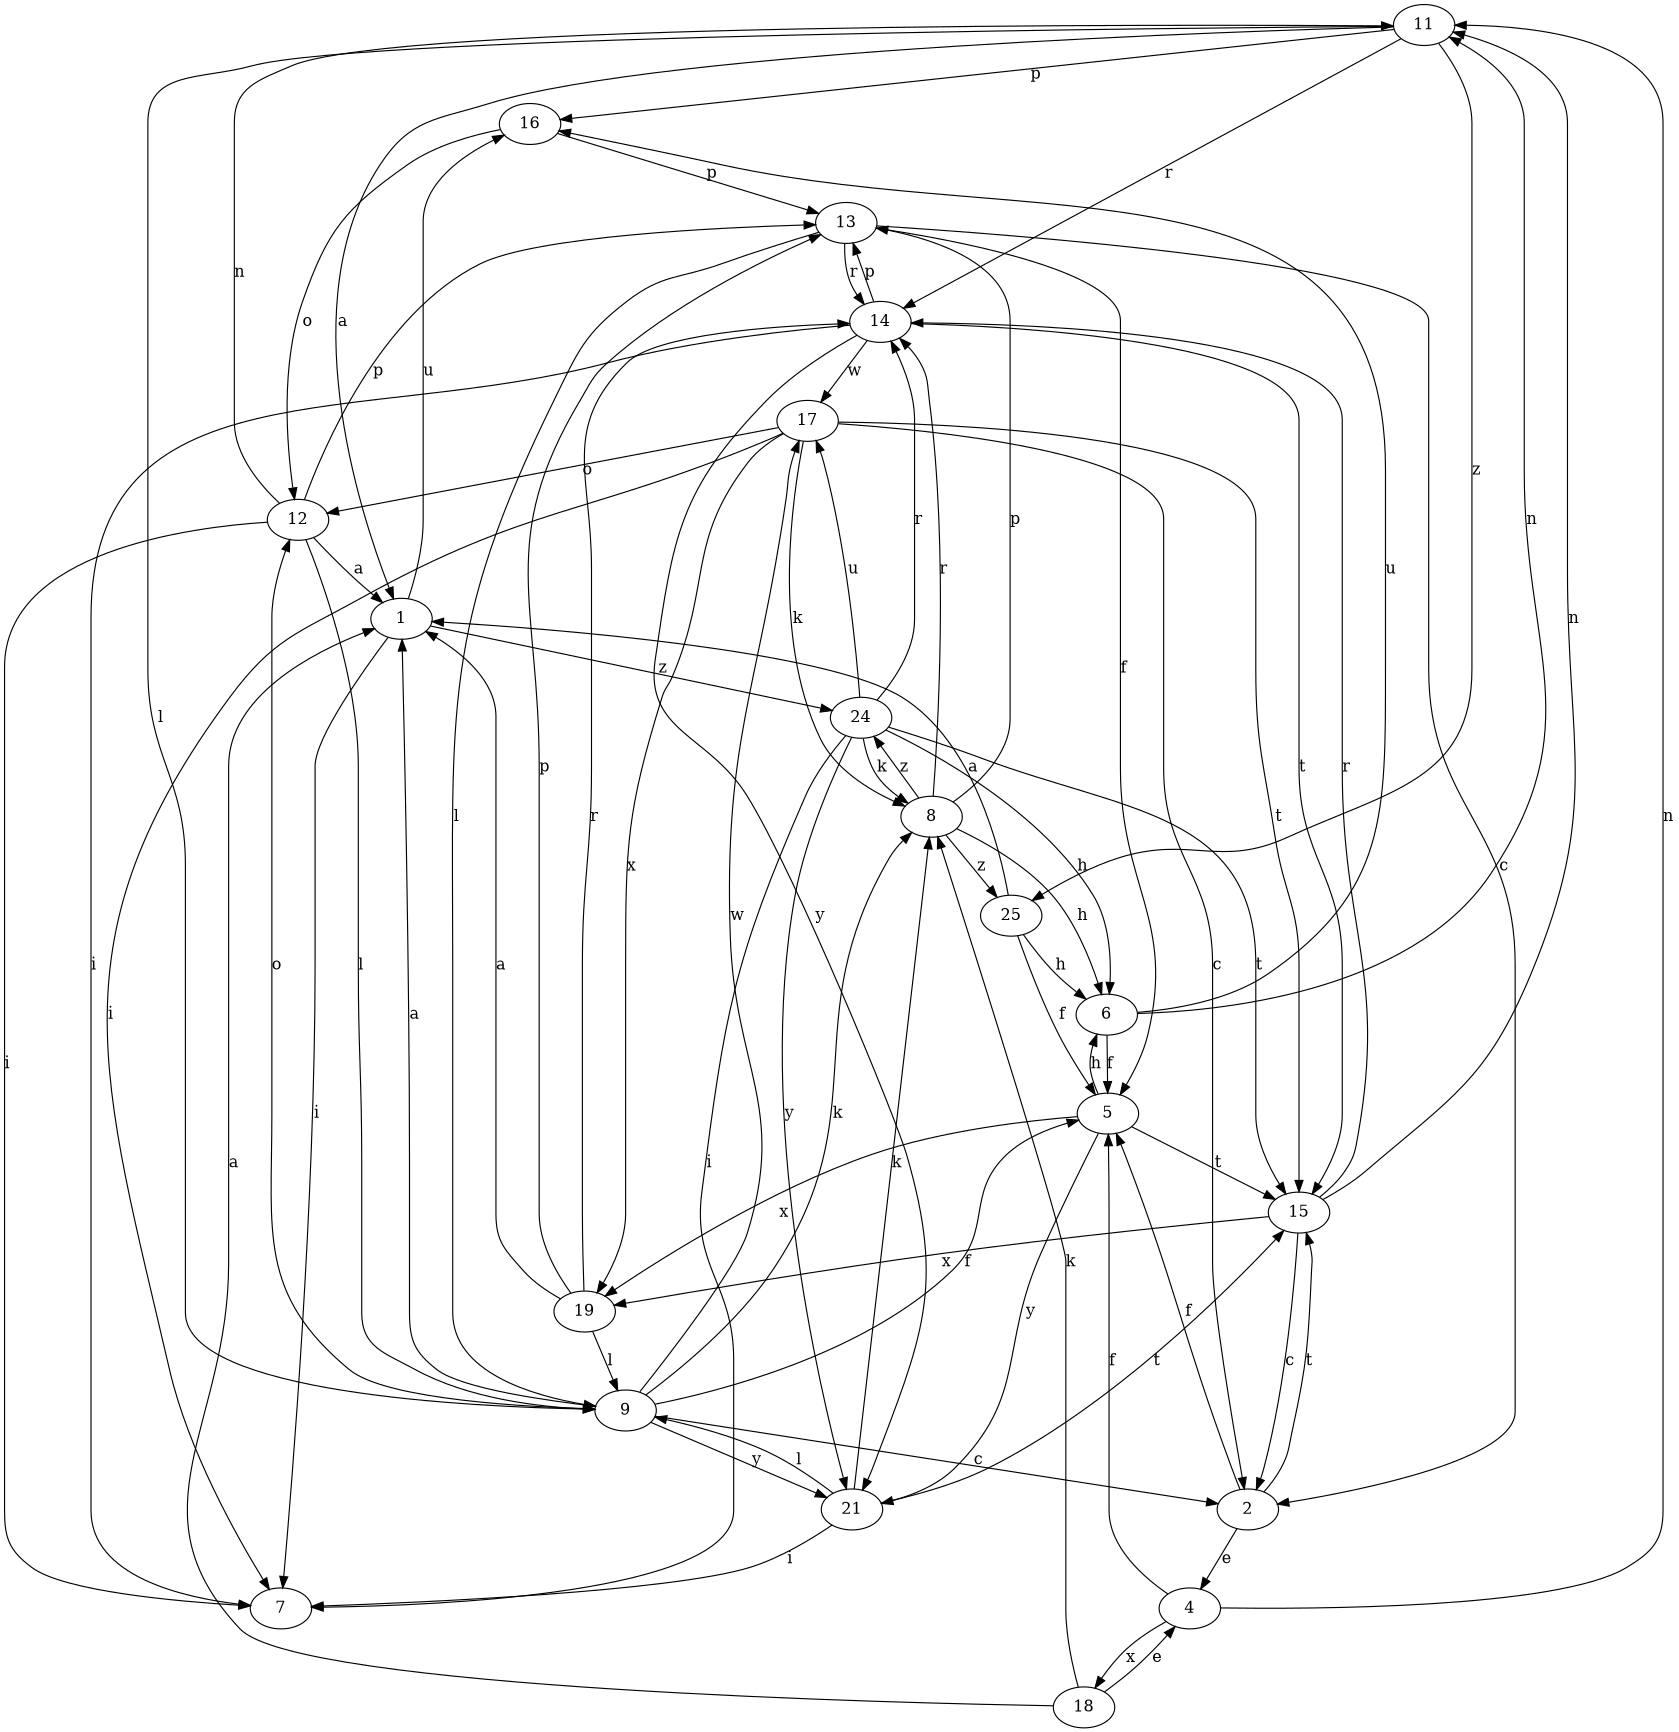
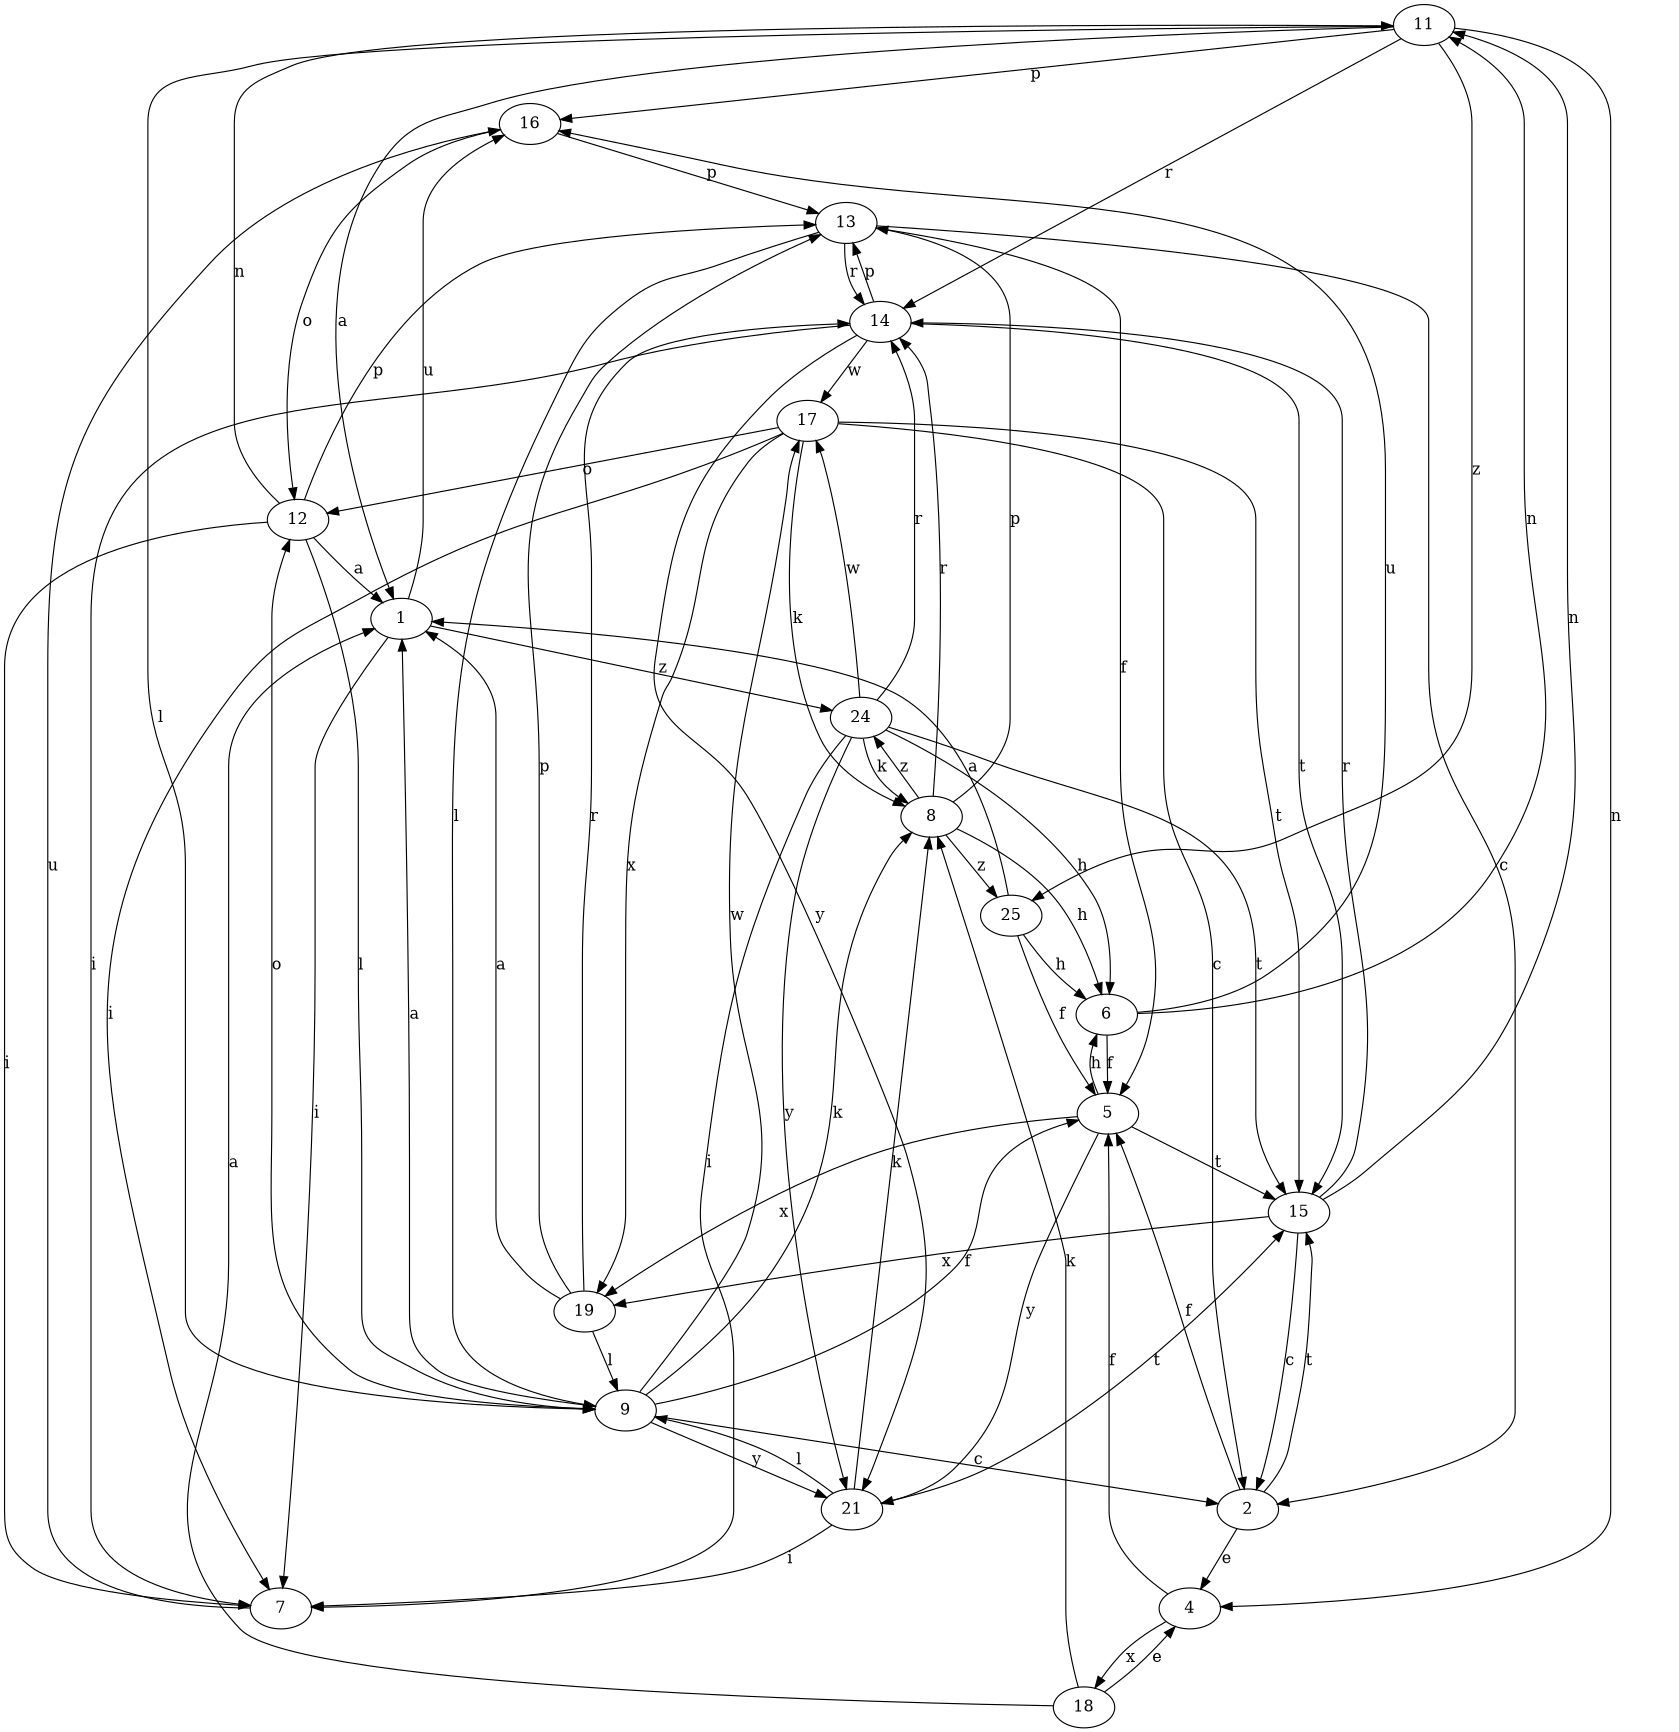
(854, 569) -> (854, 569)
none -> (48, 831)
(1663, 937) -> (1611, 921)
